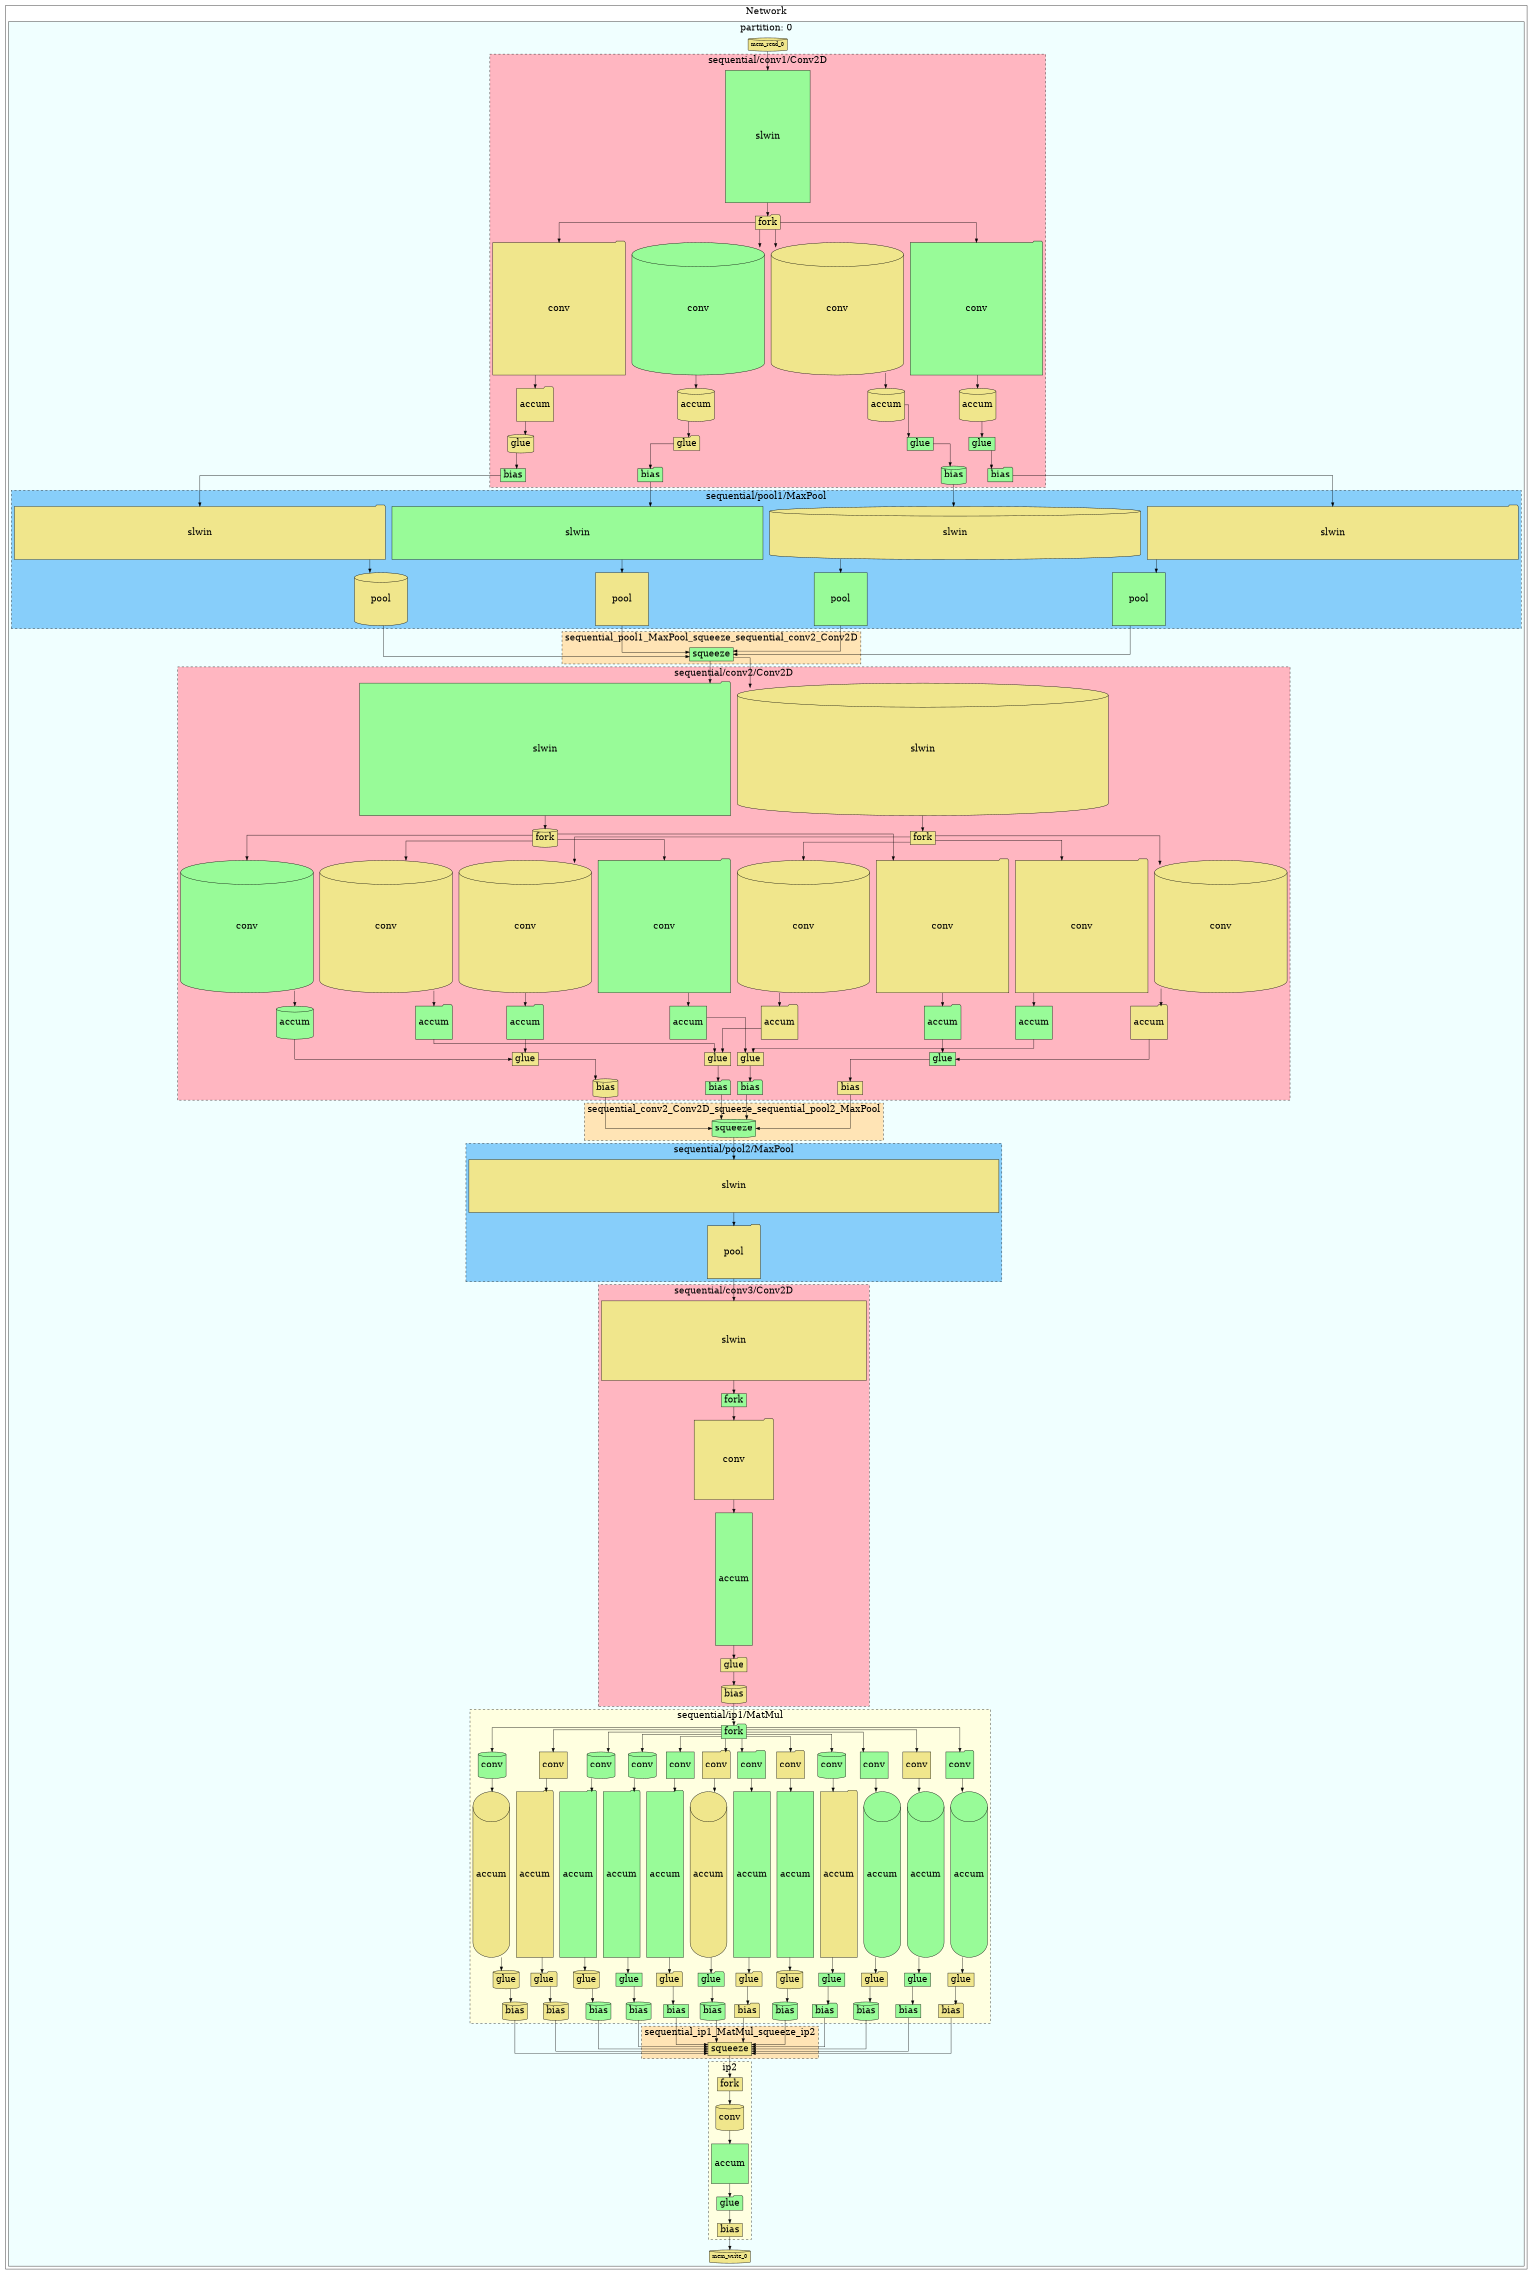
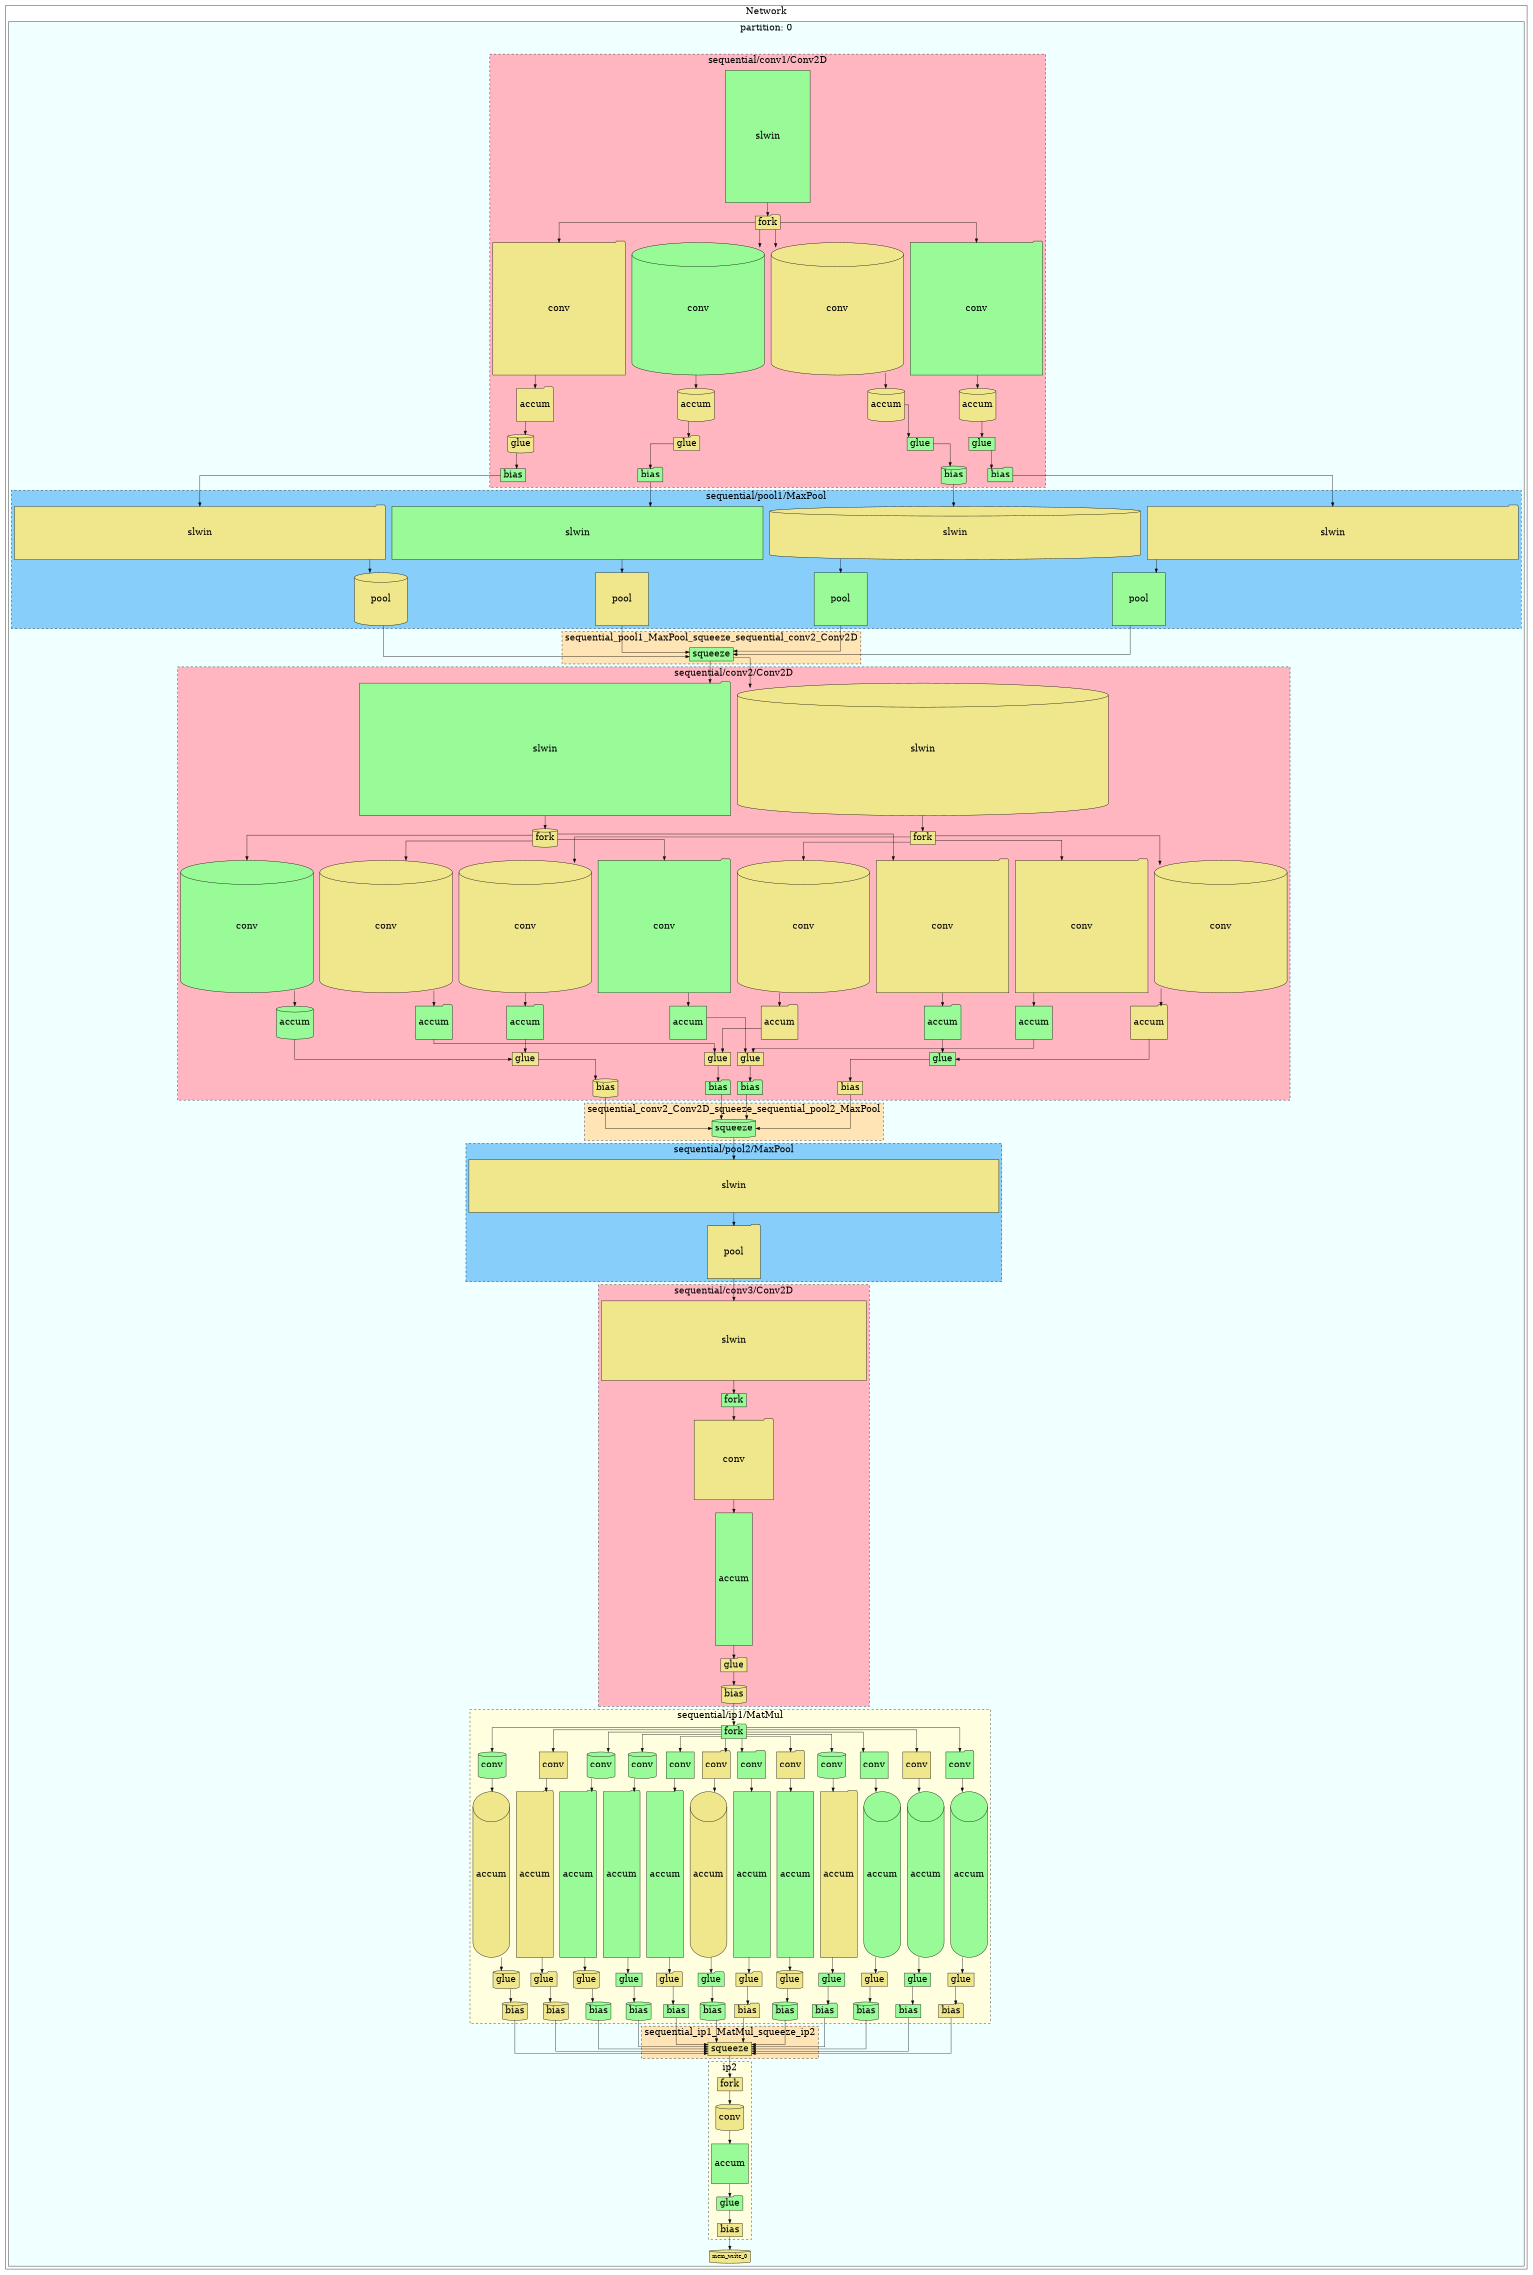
(768, 45) -> none
